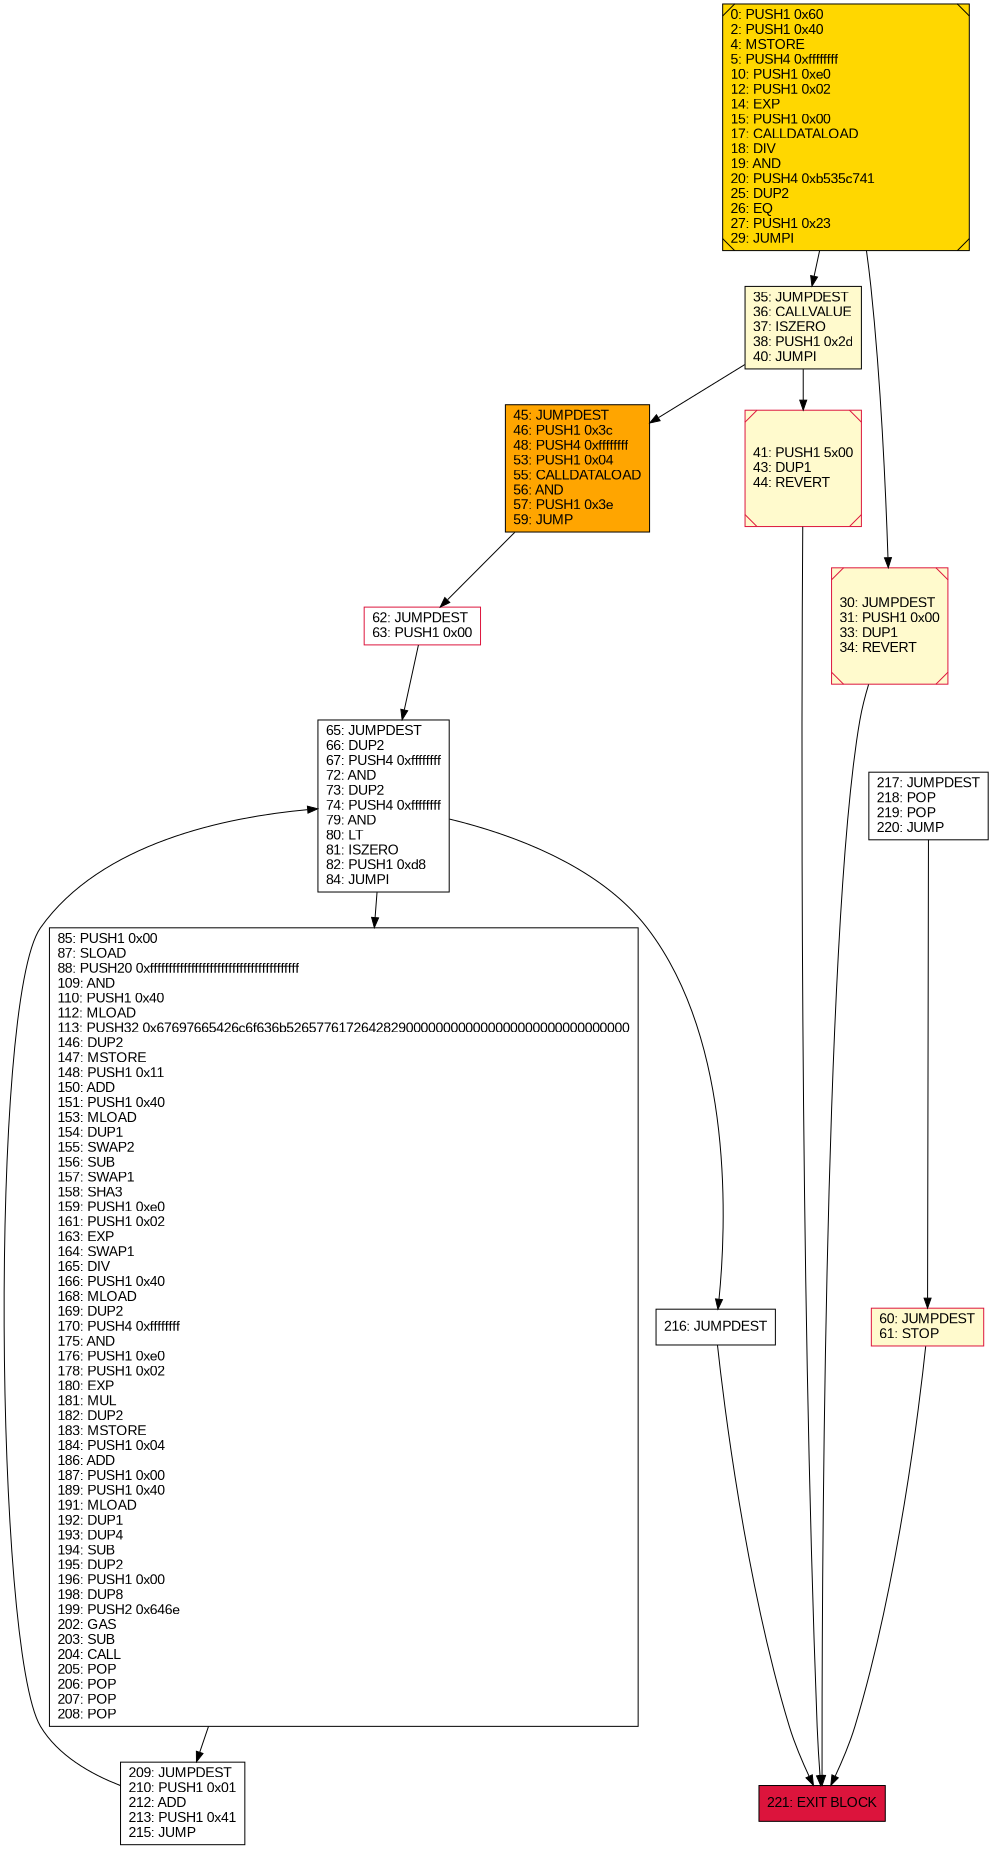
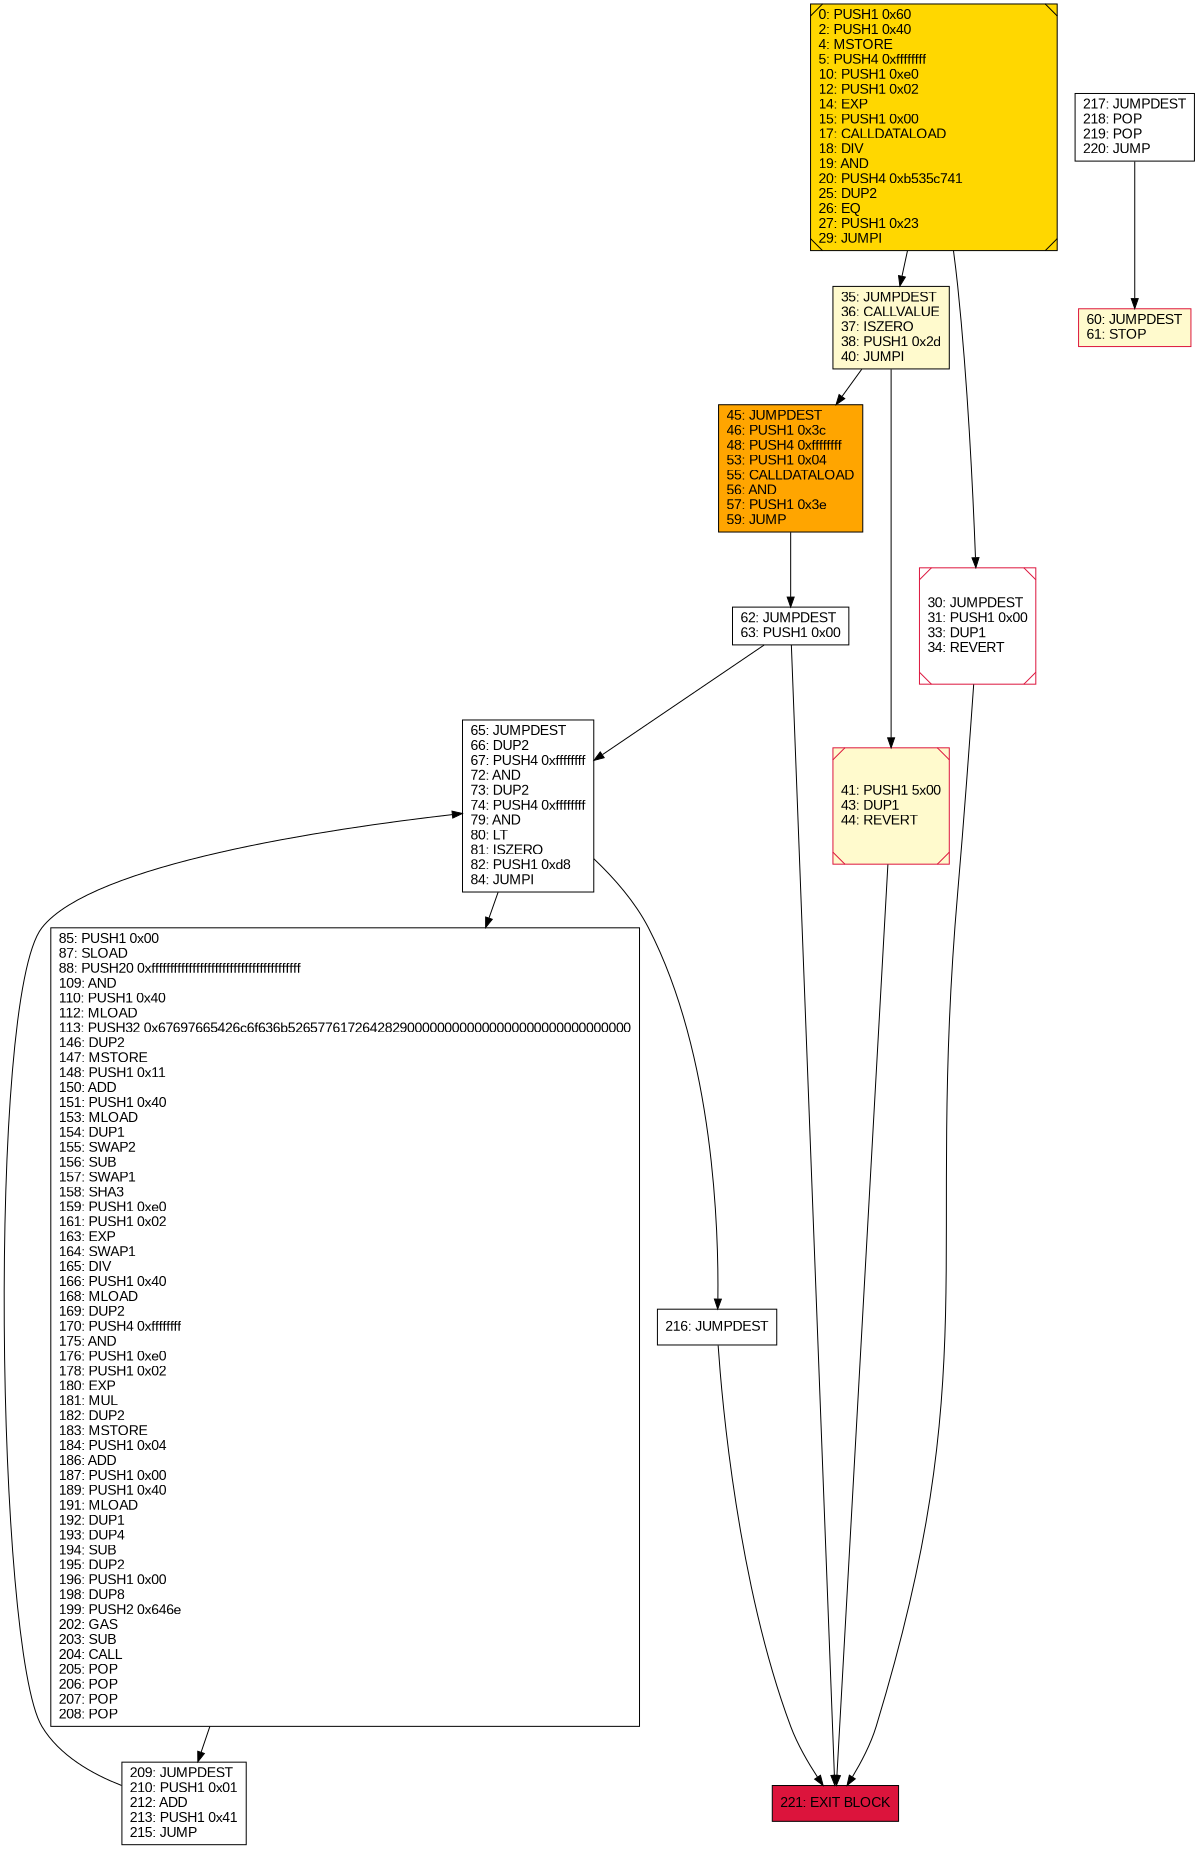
(422, 626) -> (791, 626)
(890, 626) -> (978, 626)
(894, 1564) -> (813, 1210)
